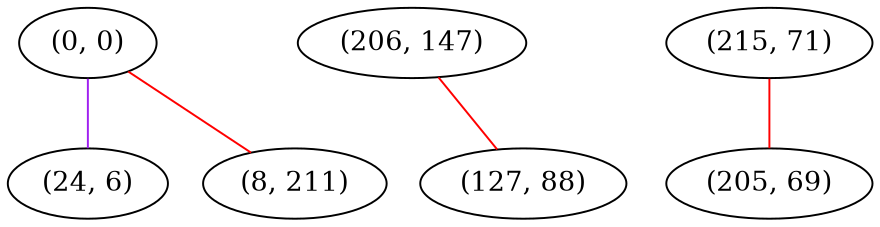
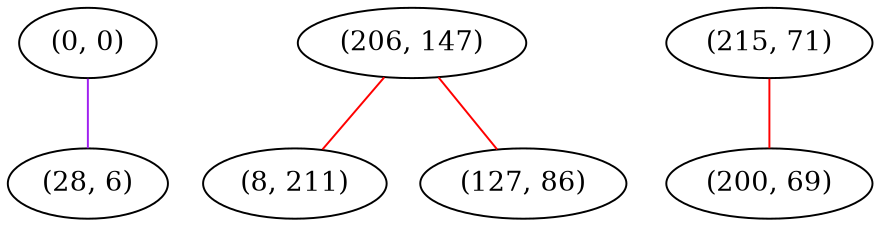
(190, 112) -> (353, 113)
(88, 184) -> (88, 184)
(523, 184) -> (523, 184)
(769, 184) -> (769, 184)
